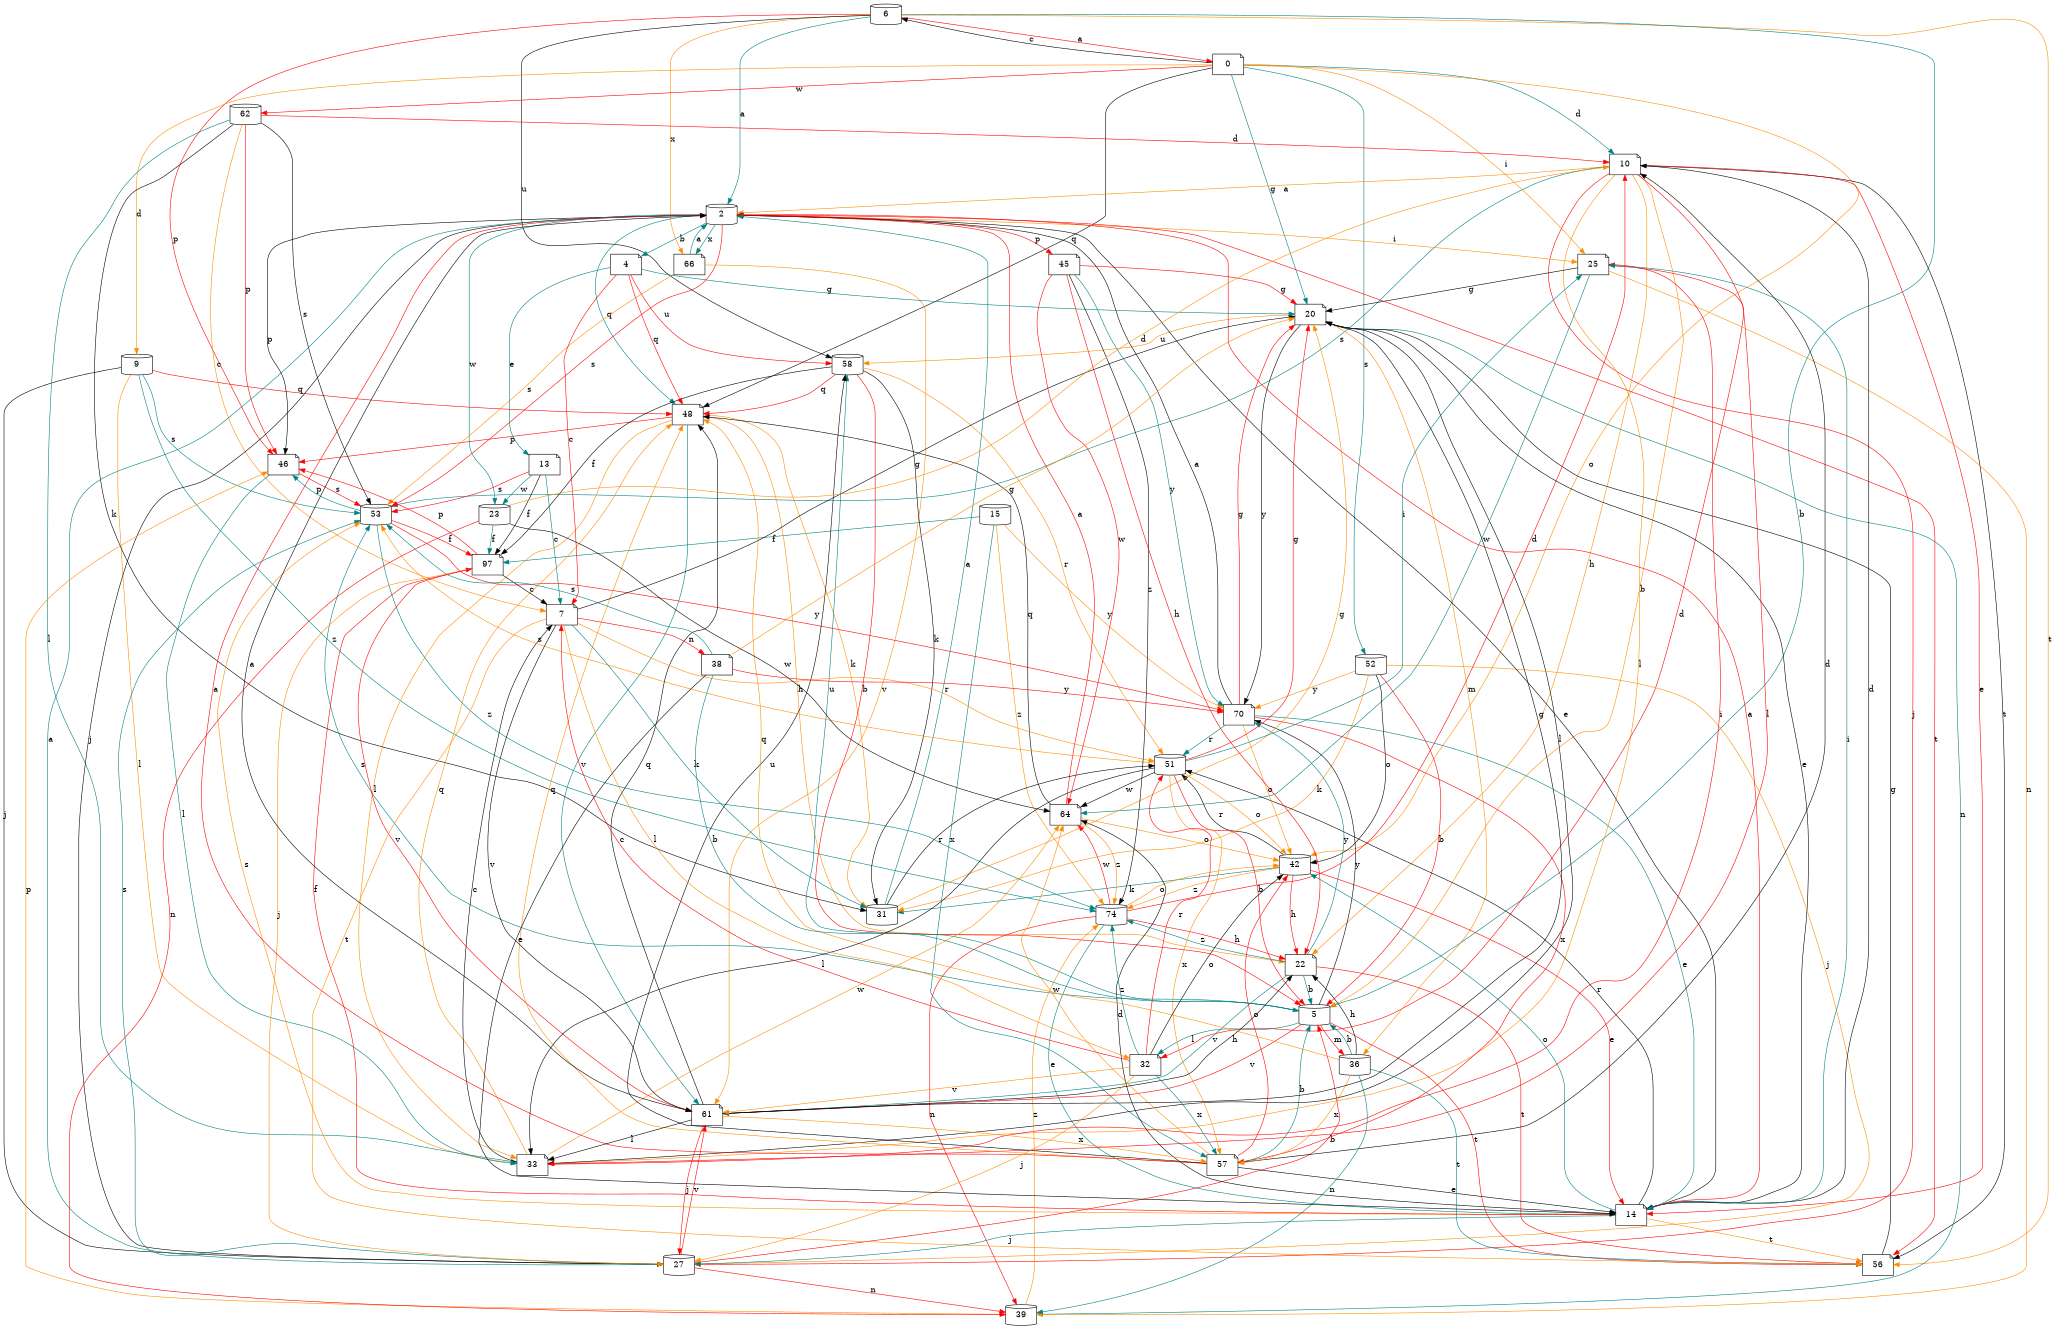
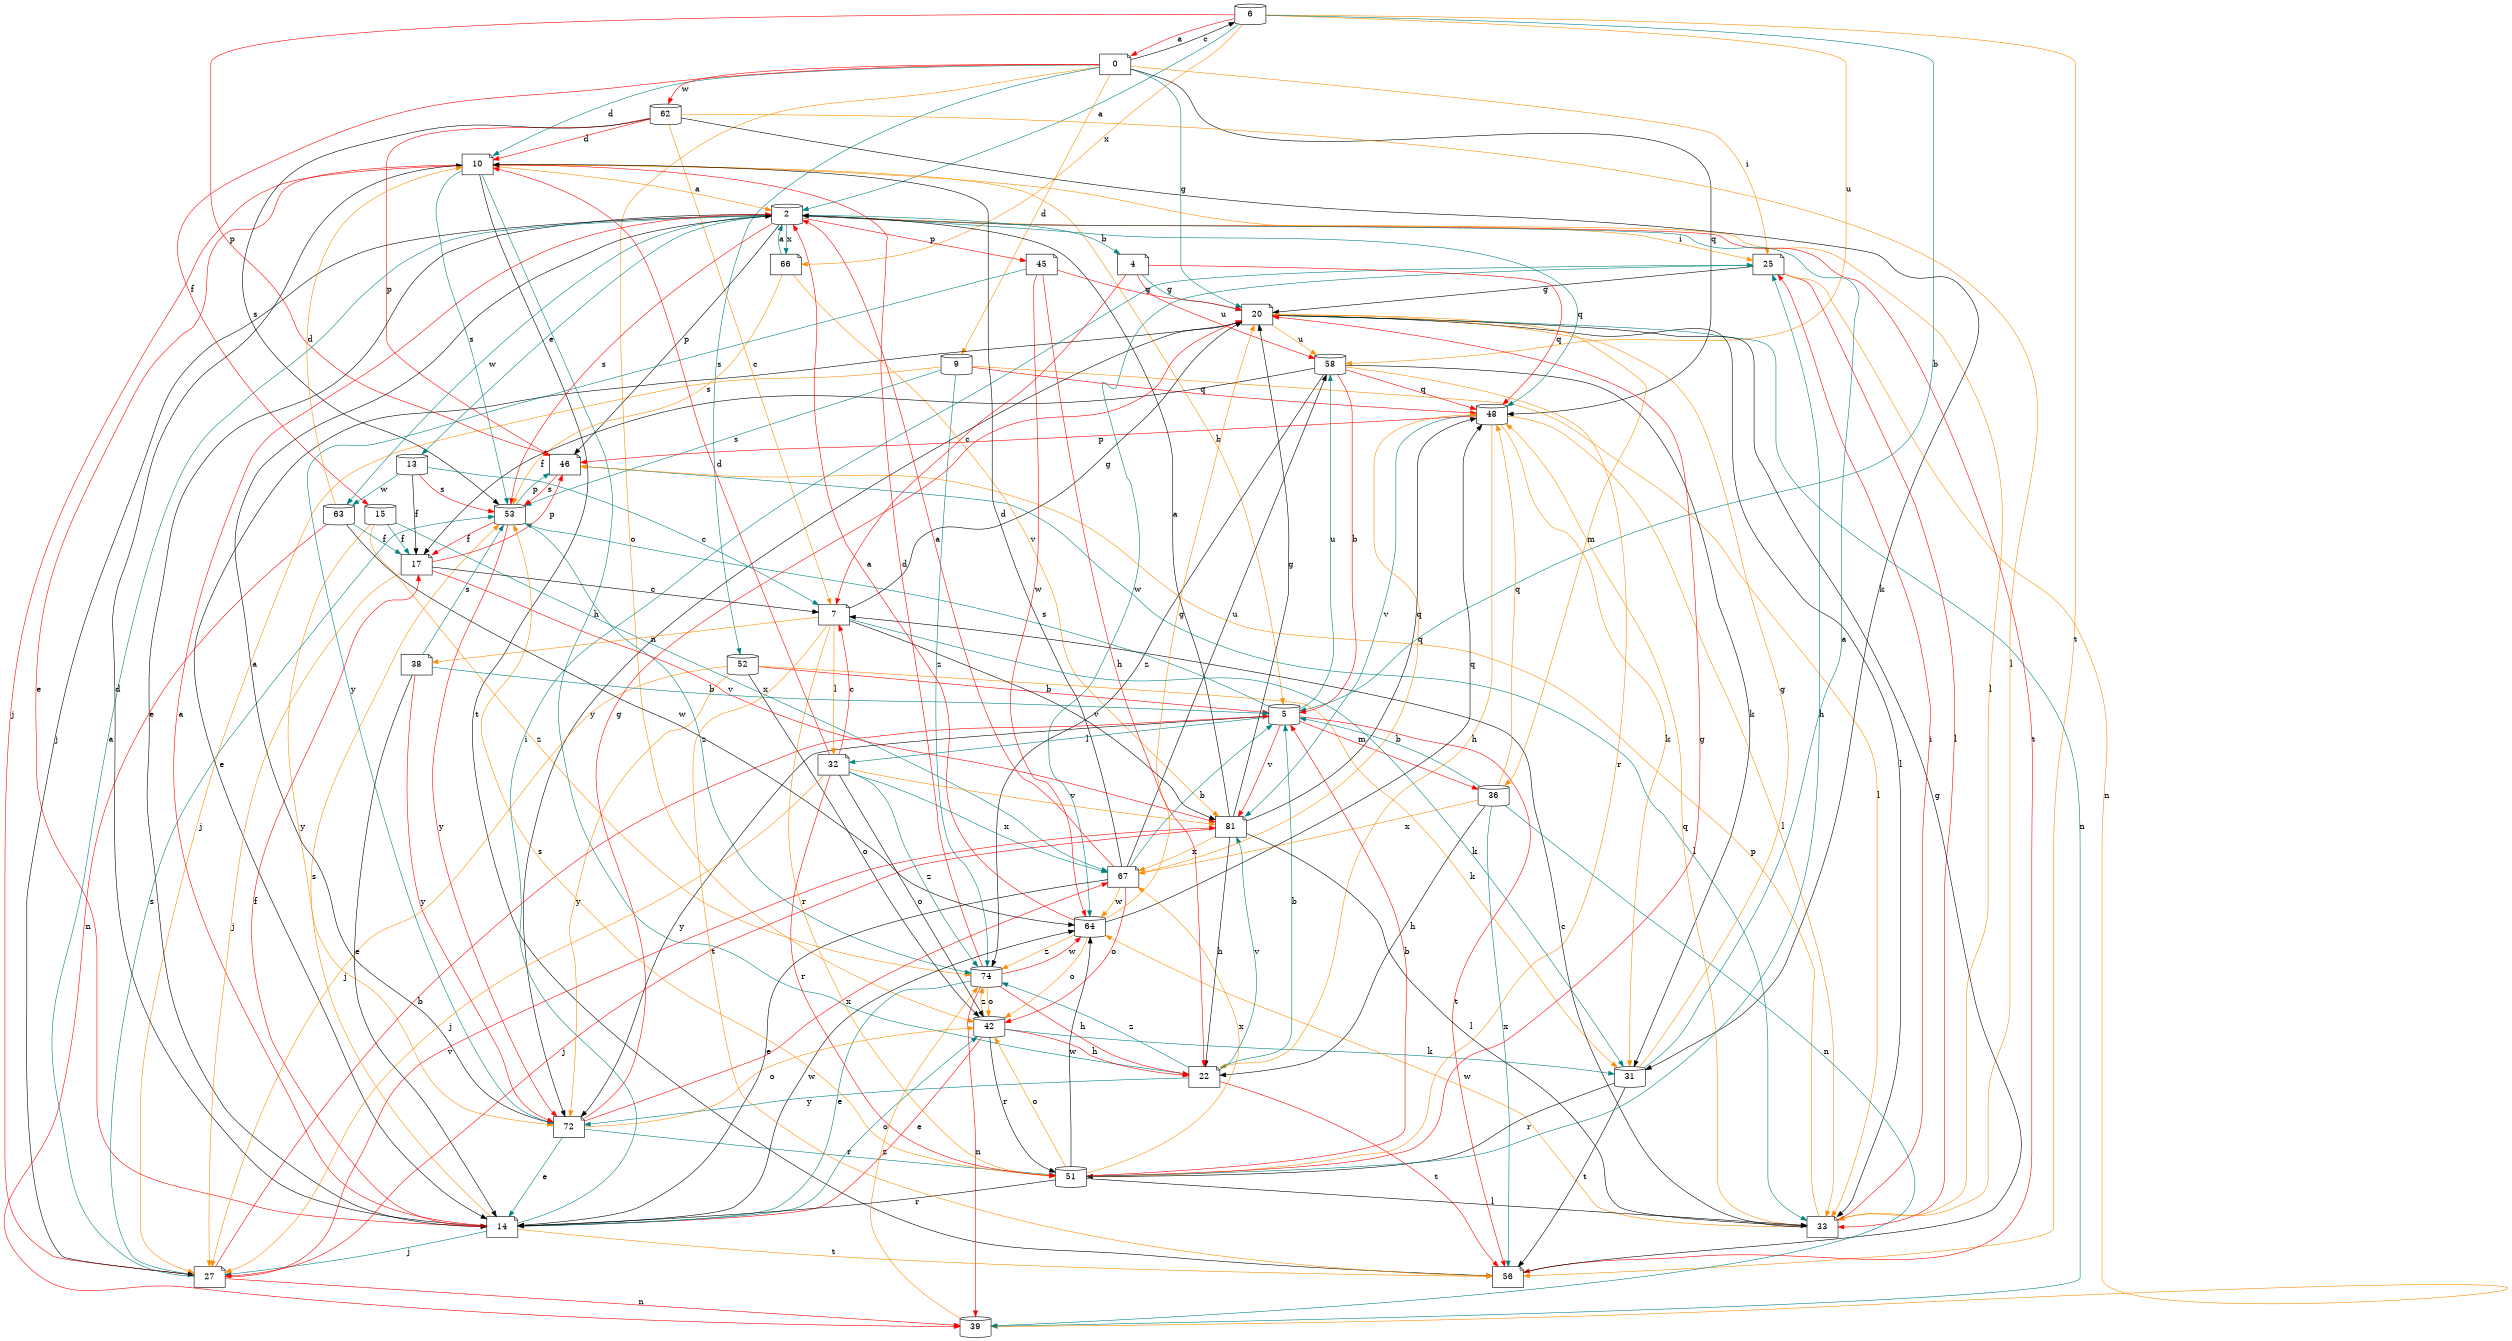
none -> (454, 103)
(522, 138) -> (1846, 137)
(511, 331) -> (583, 306)
(688, 415) -> (1492, 415)
(545, 465) -> (412, 465)
(1011, 485) -> (1174, 634)
(494, 515) -> (339, 515)
(1404, 515) -> (1822, 715)
(488, 565) -> (417, 565)
(1148, 581) -> (1134, 672)
(1576, 606) -> (581, 822)
(640, 629) -> (619, 640)
(1648, 704) -> (699, 427)
(1239, 715) -> (569, 1127)
(69, 729) -> (1868, 231)
(1065, 815) -> (1090, 927)
(1525, 925) -> (830, 1207)
(1121, 1015) -> (812, 1077)
(4, 1070) -> (282, 583)
(707, 1115) -> (1231, 827)
(1222, 1165) -> (1123, 877)
(1458, 1165) -> (1506, 1027)
none -> (1578, 1177)
(679, 1265) -> (210, 1277)
(55, 1277) -> (1456, 649)
